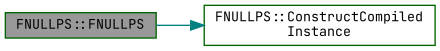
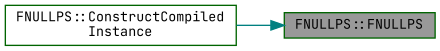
(173, 25) -> (254, 25)
